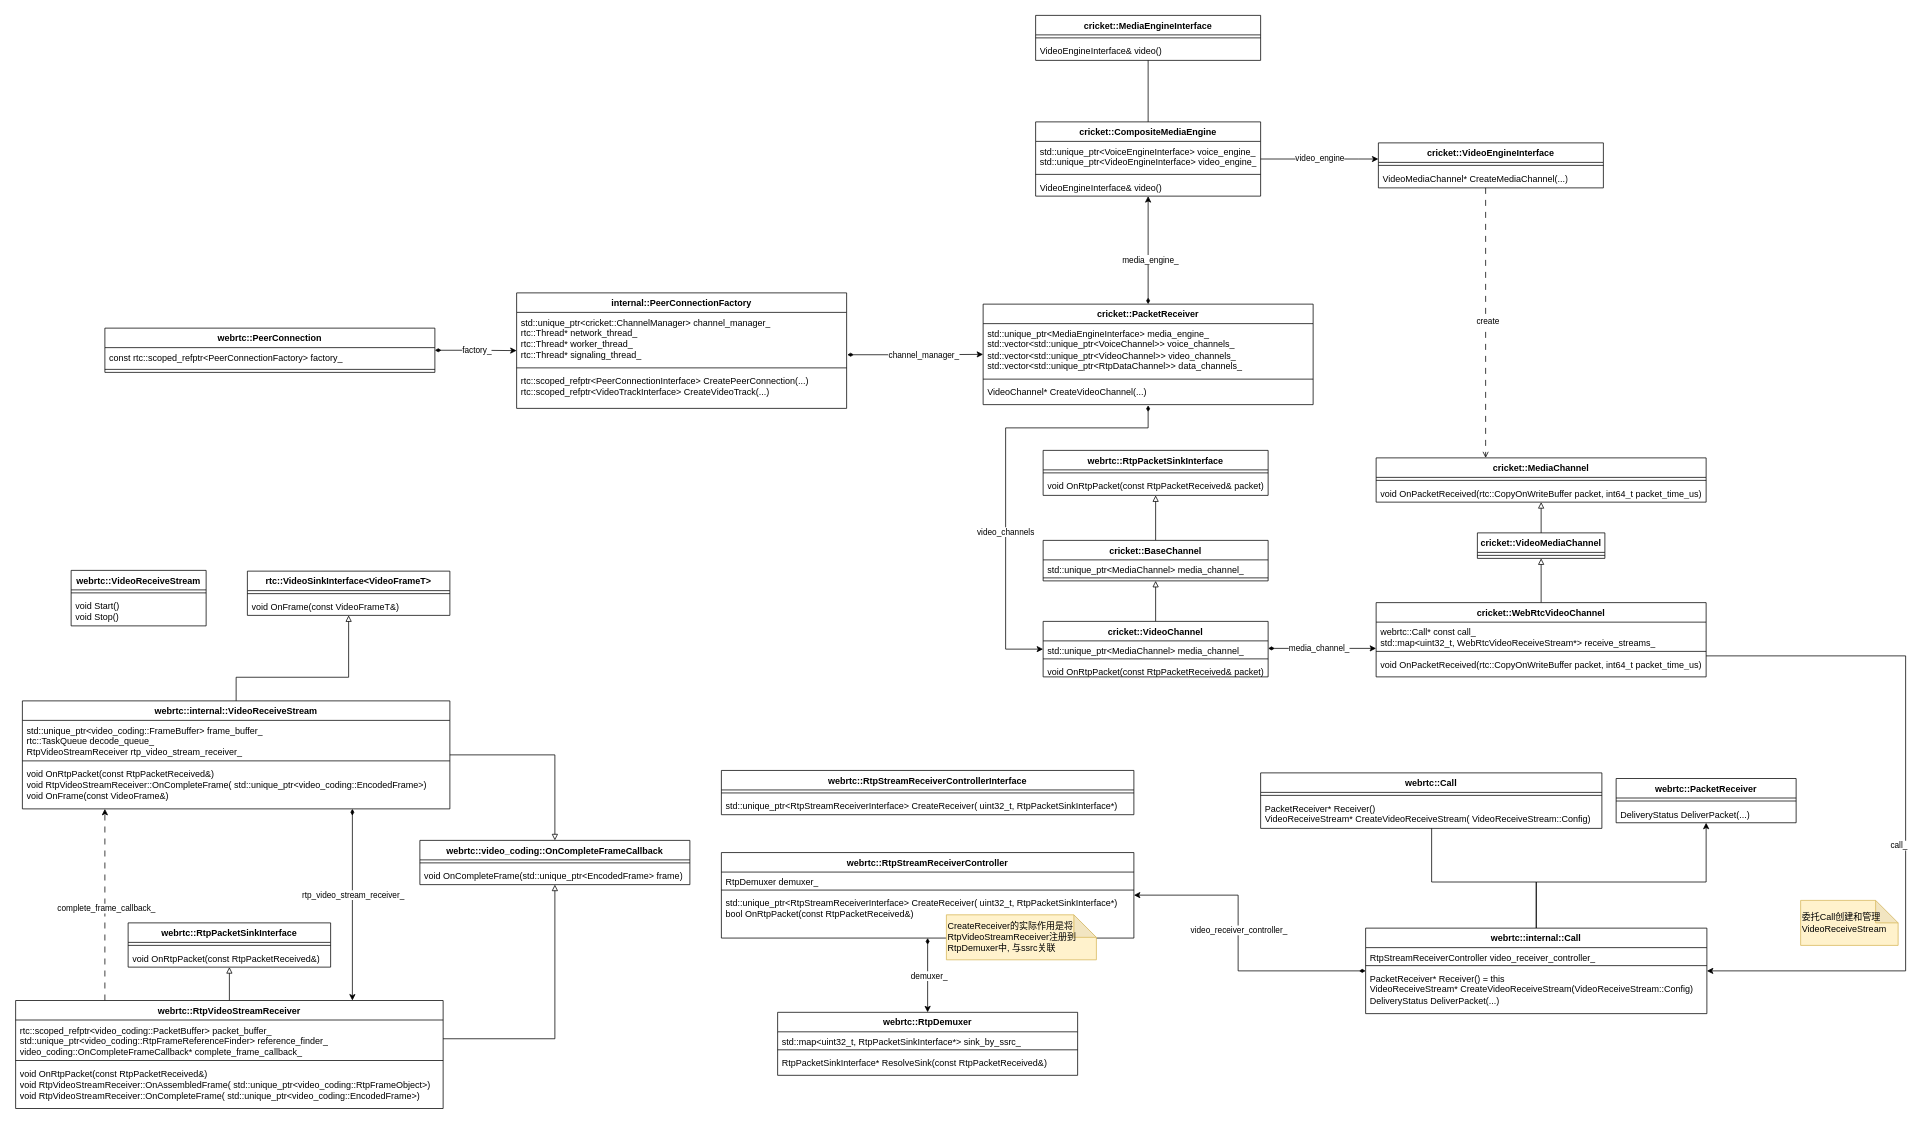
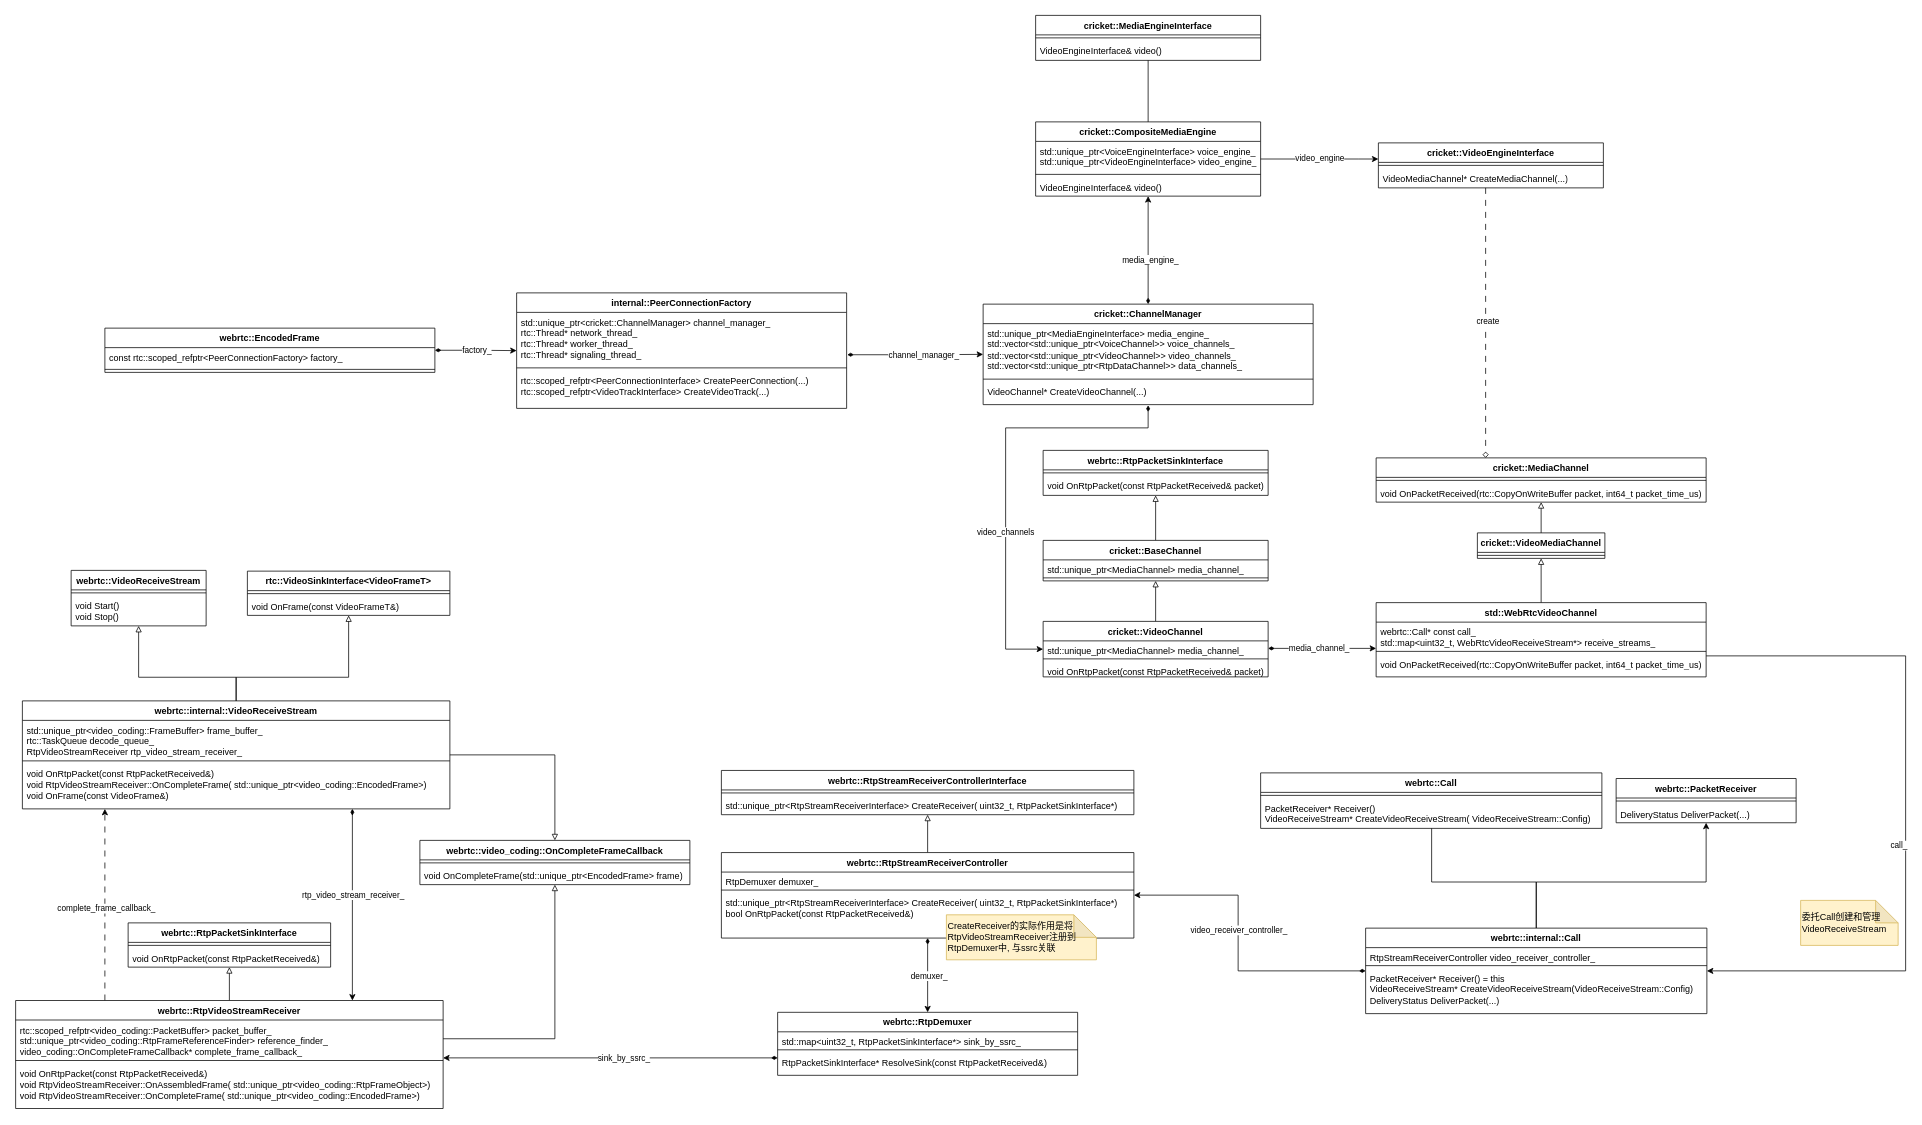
(1148, 315) -> (1148, 315)
(270, 339) -> (270, 339)
(1485, 453) -> (1485, 451)
(1541, 613) -> (1541, 613)
none -> (164, 677)
none -> (927, 837)
none -> (621, 1058)
